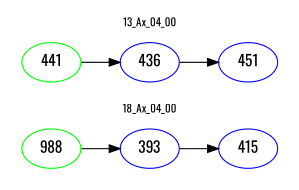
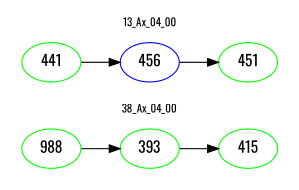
(150, 62) -> (150, 62)
(248, 62) -> (248, 62)
(150, 110) -> (150, 110)
(150, 149) -> (150, 149)
(248, 149) -> (248, 149)
